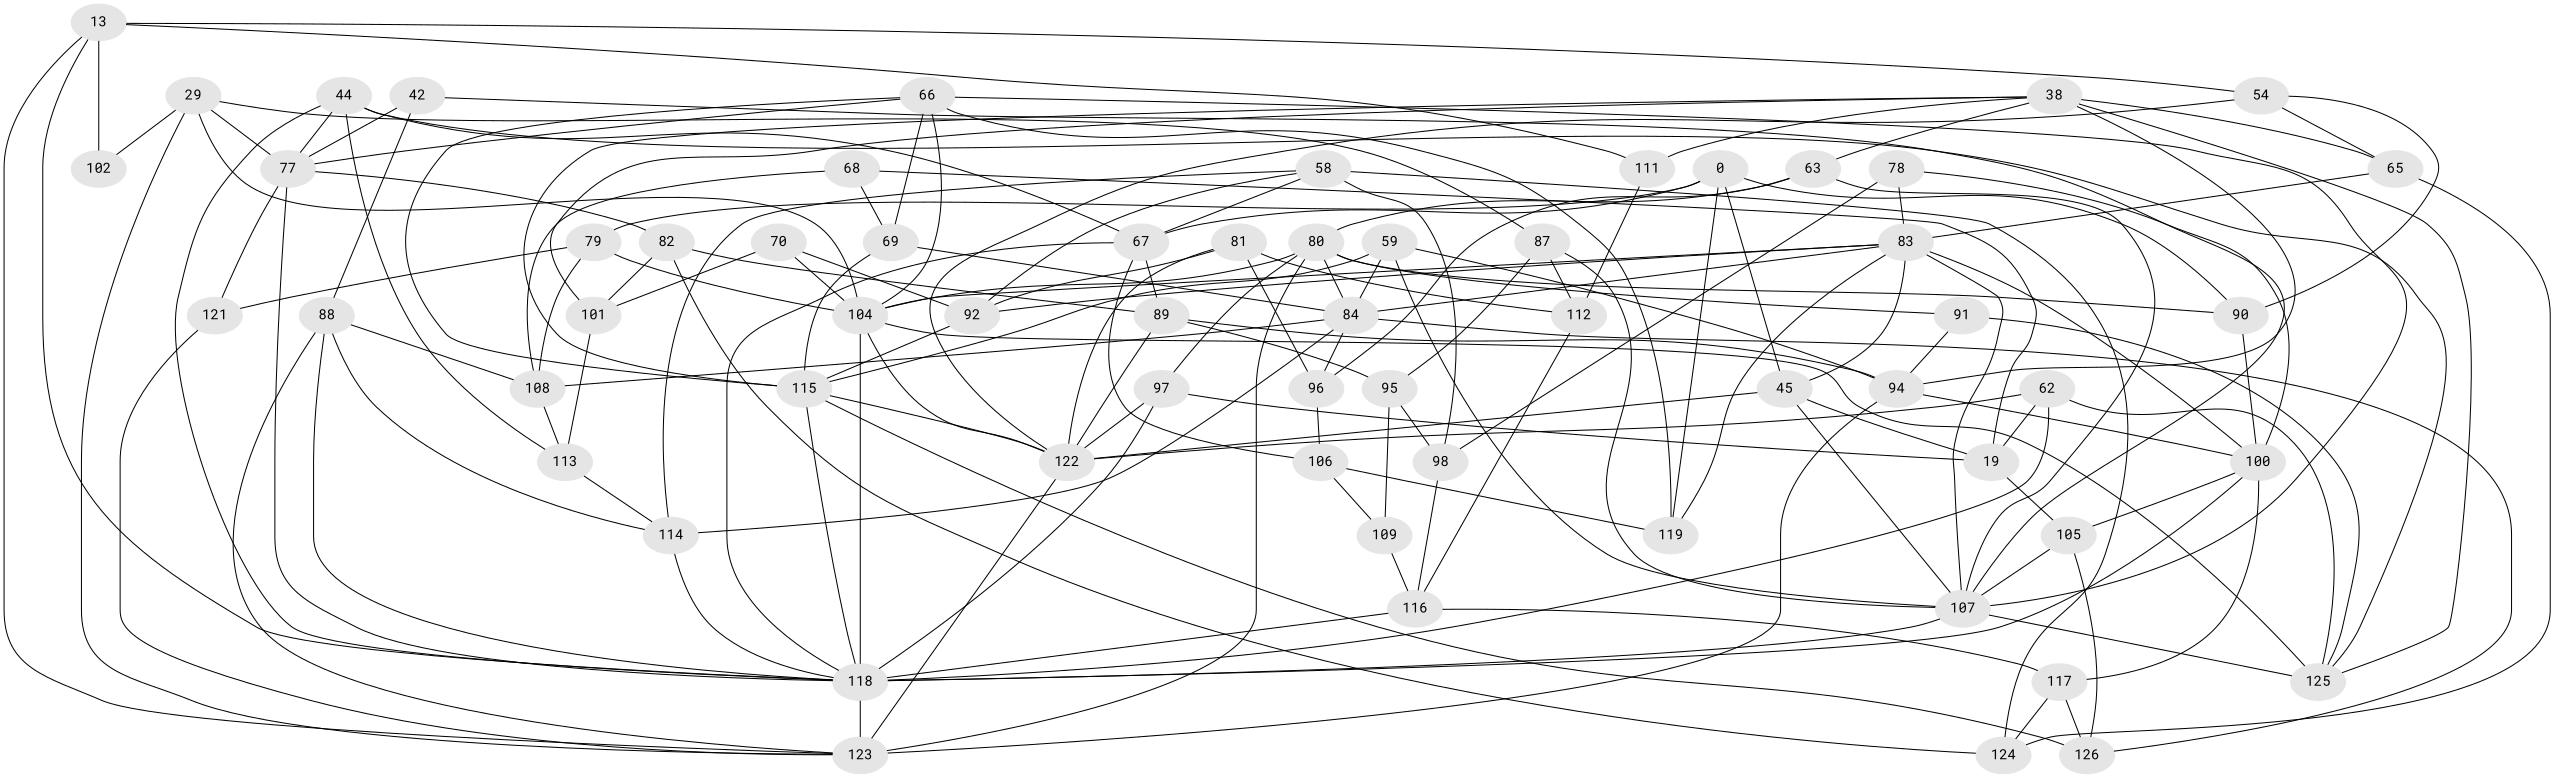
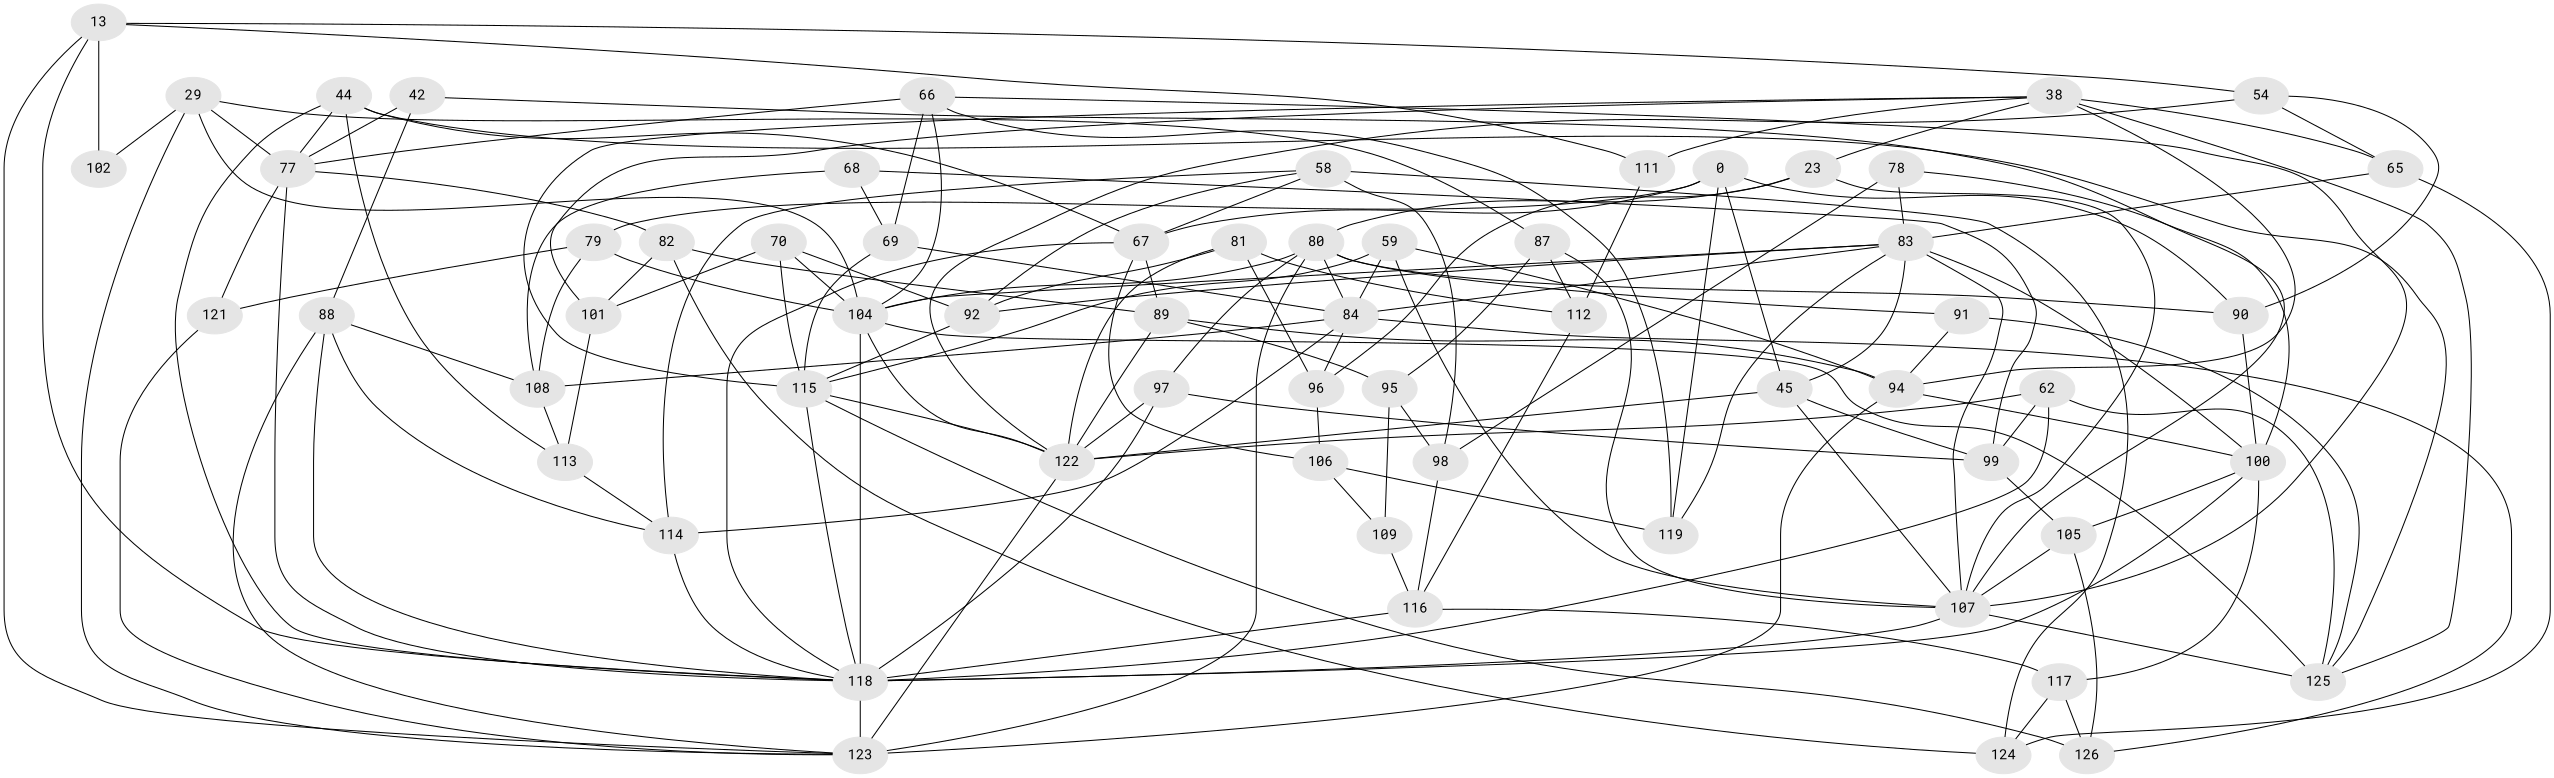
(436, 163) -> (788, 322)
(1813, 169) -> (1813, 169)
(1991, 462) -> (1991, 462)
